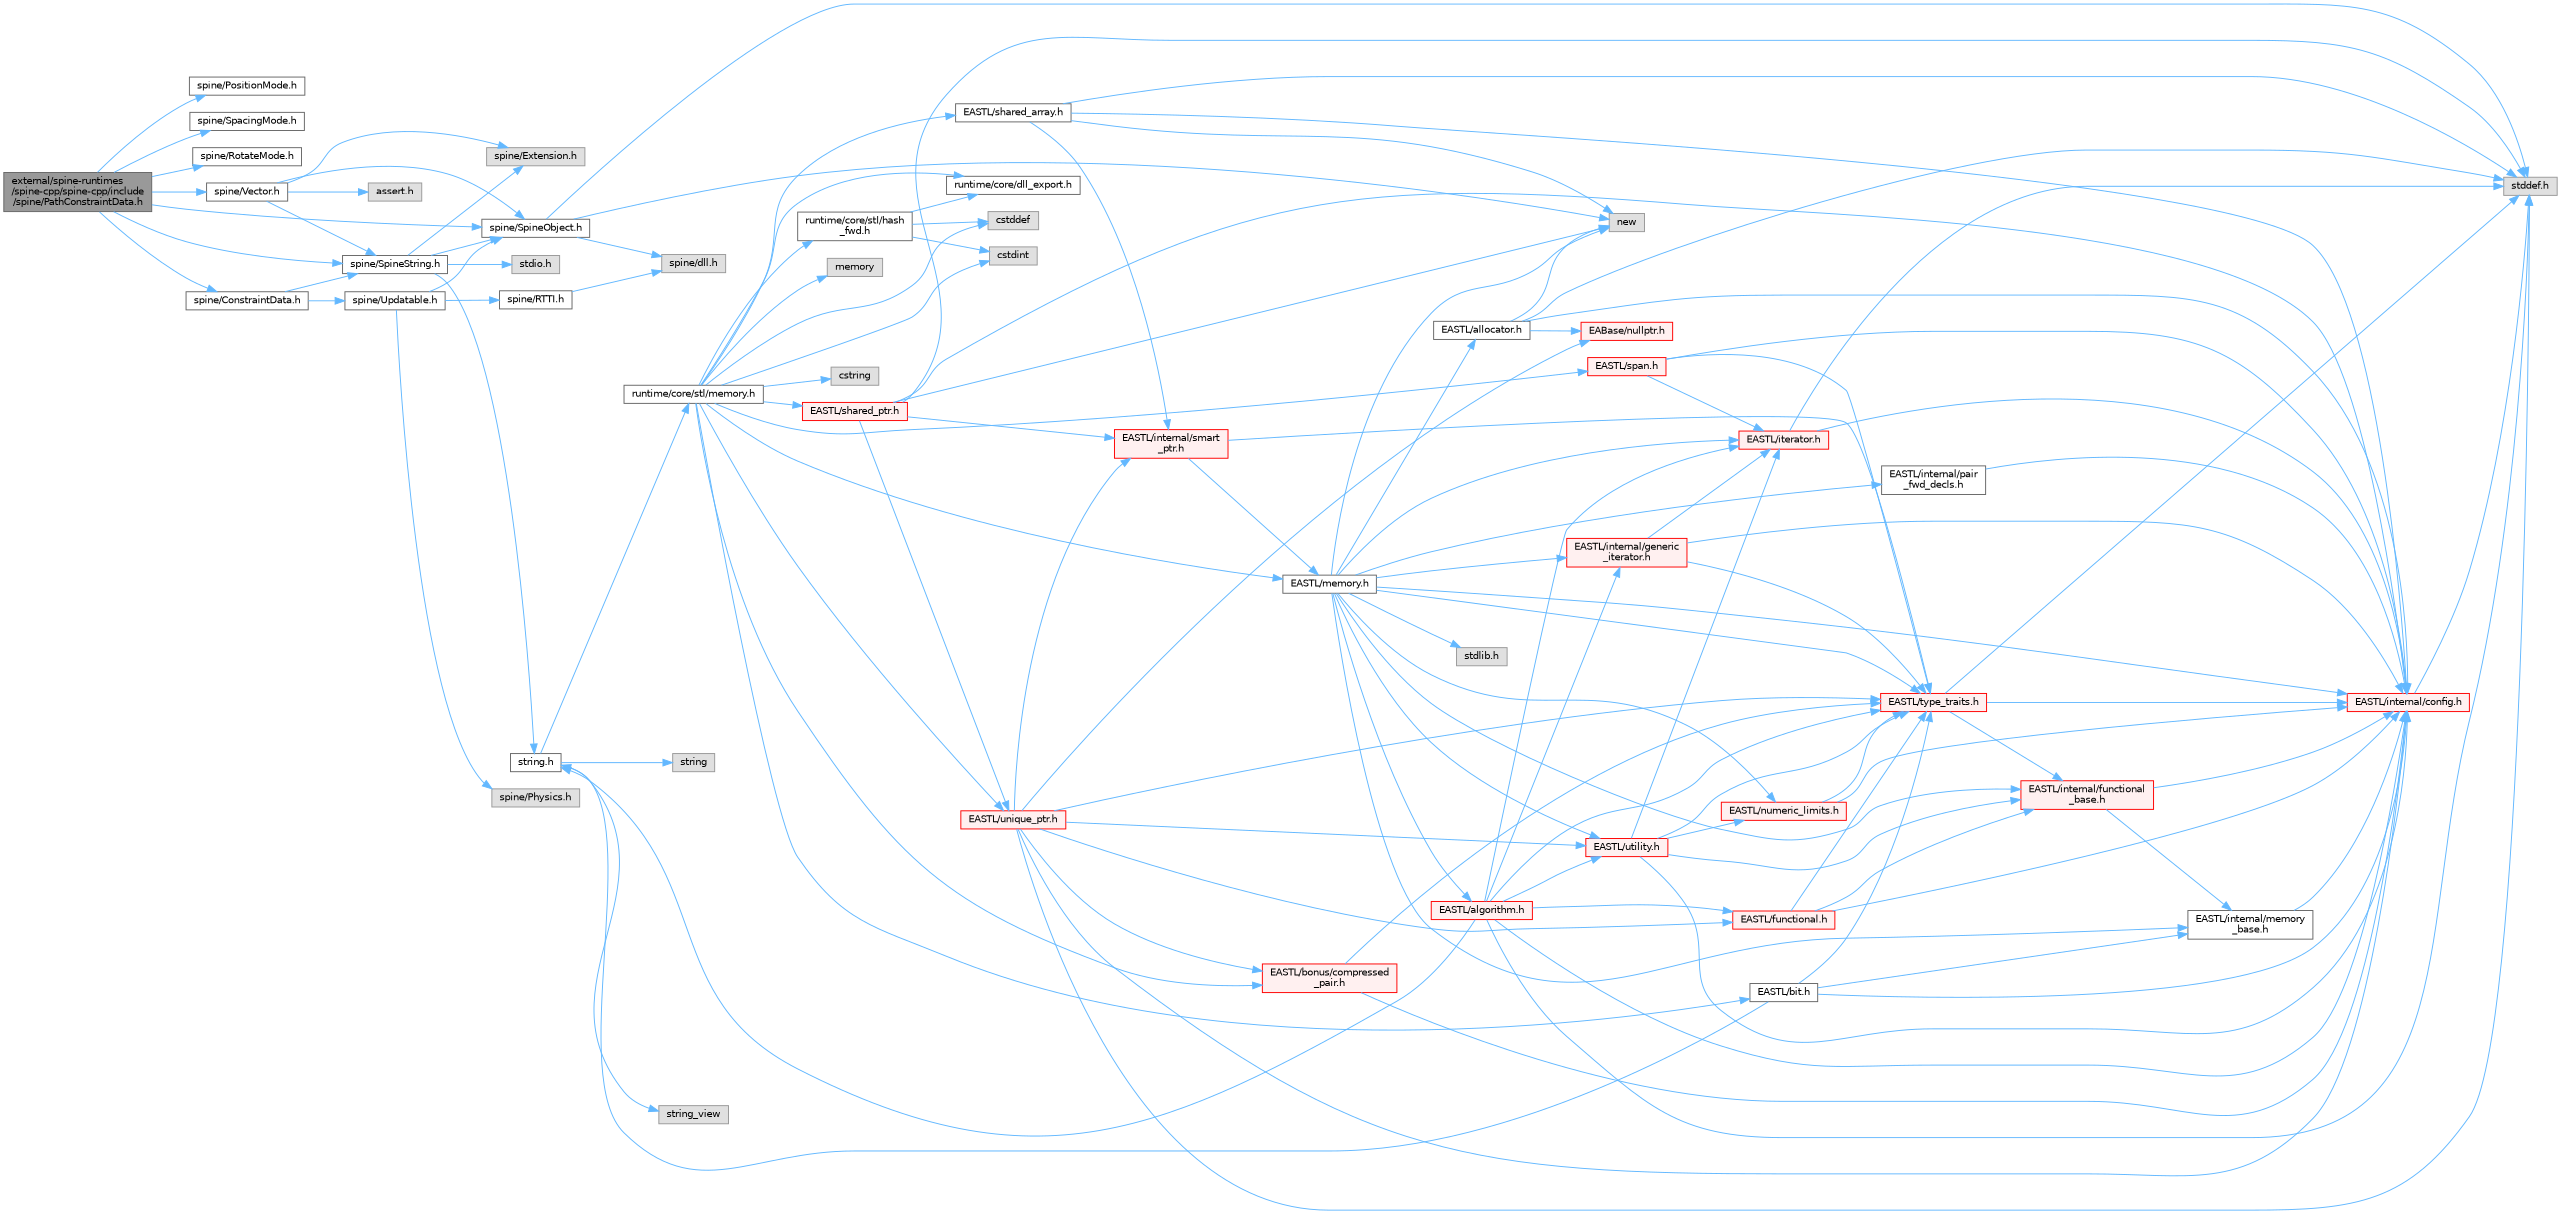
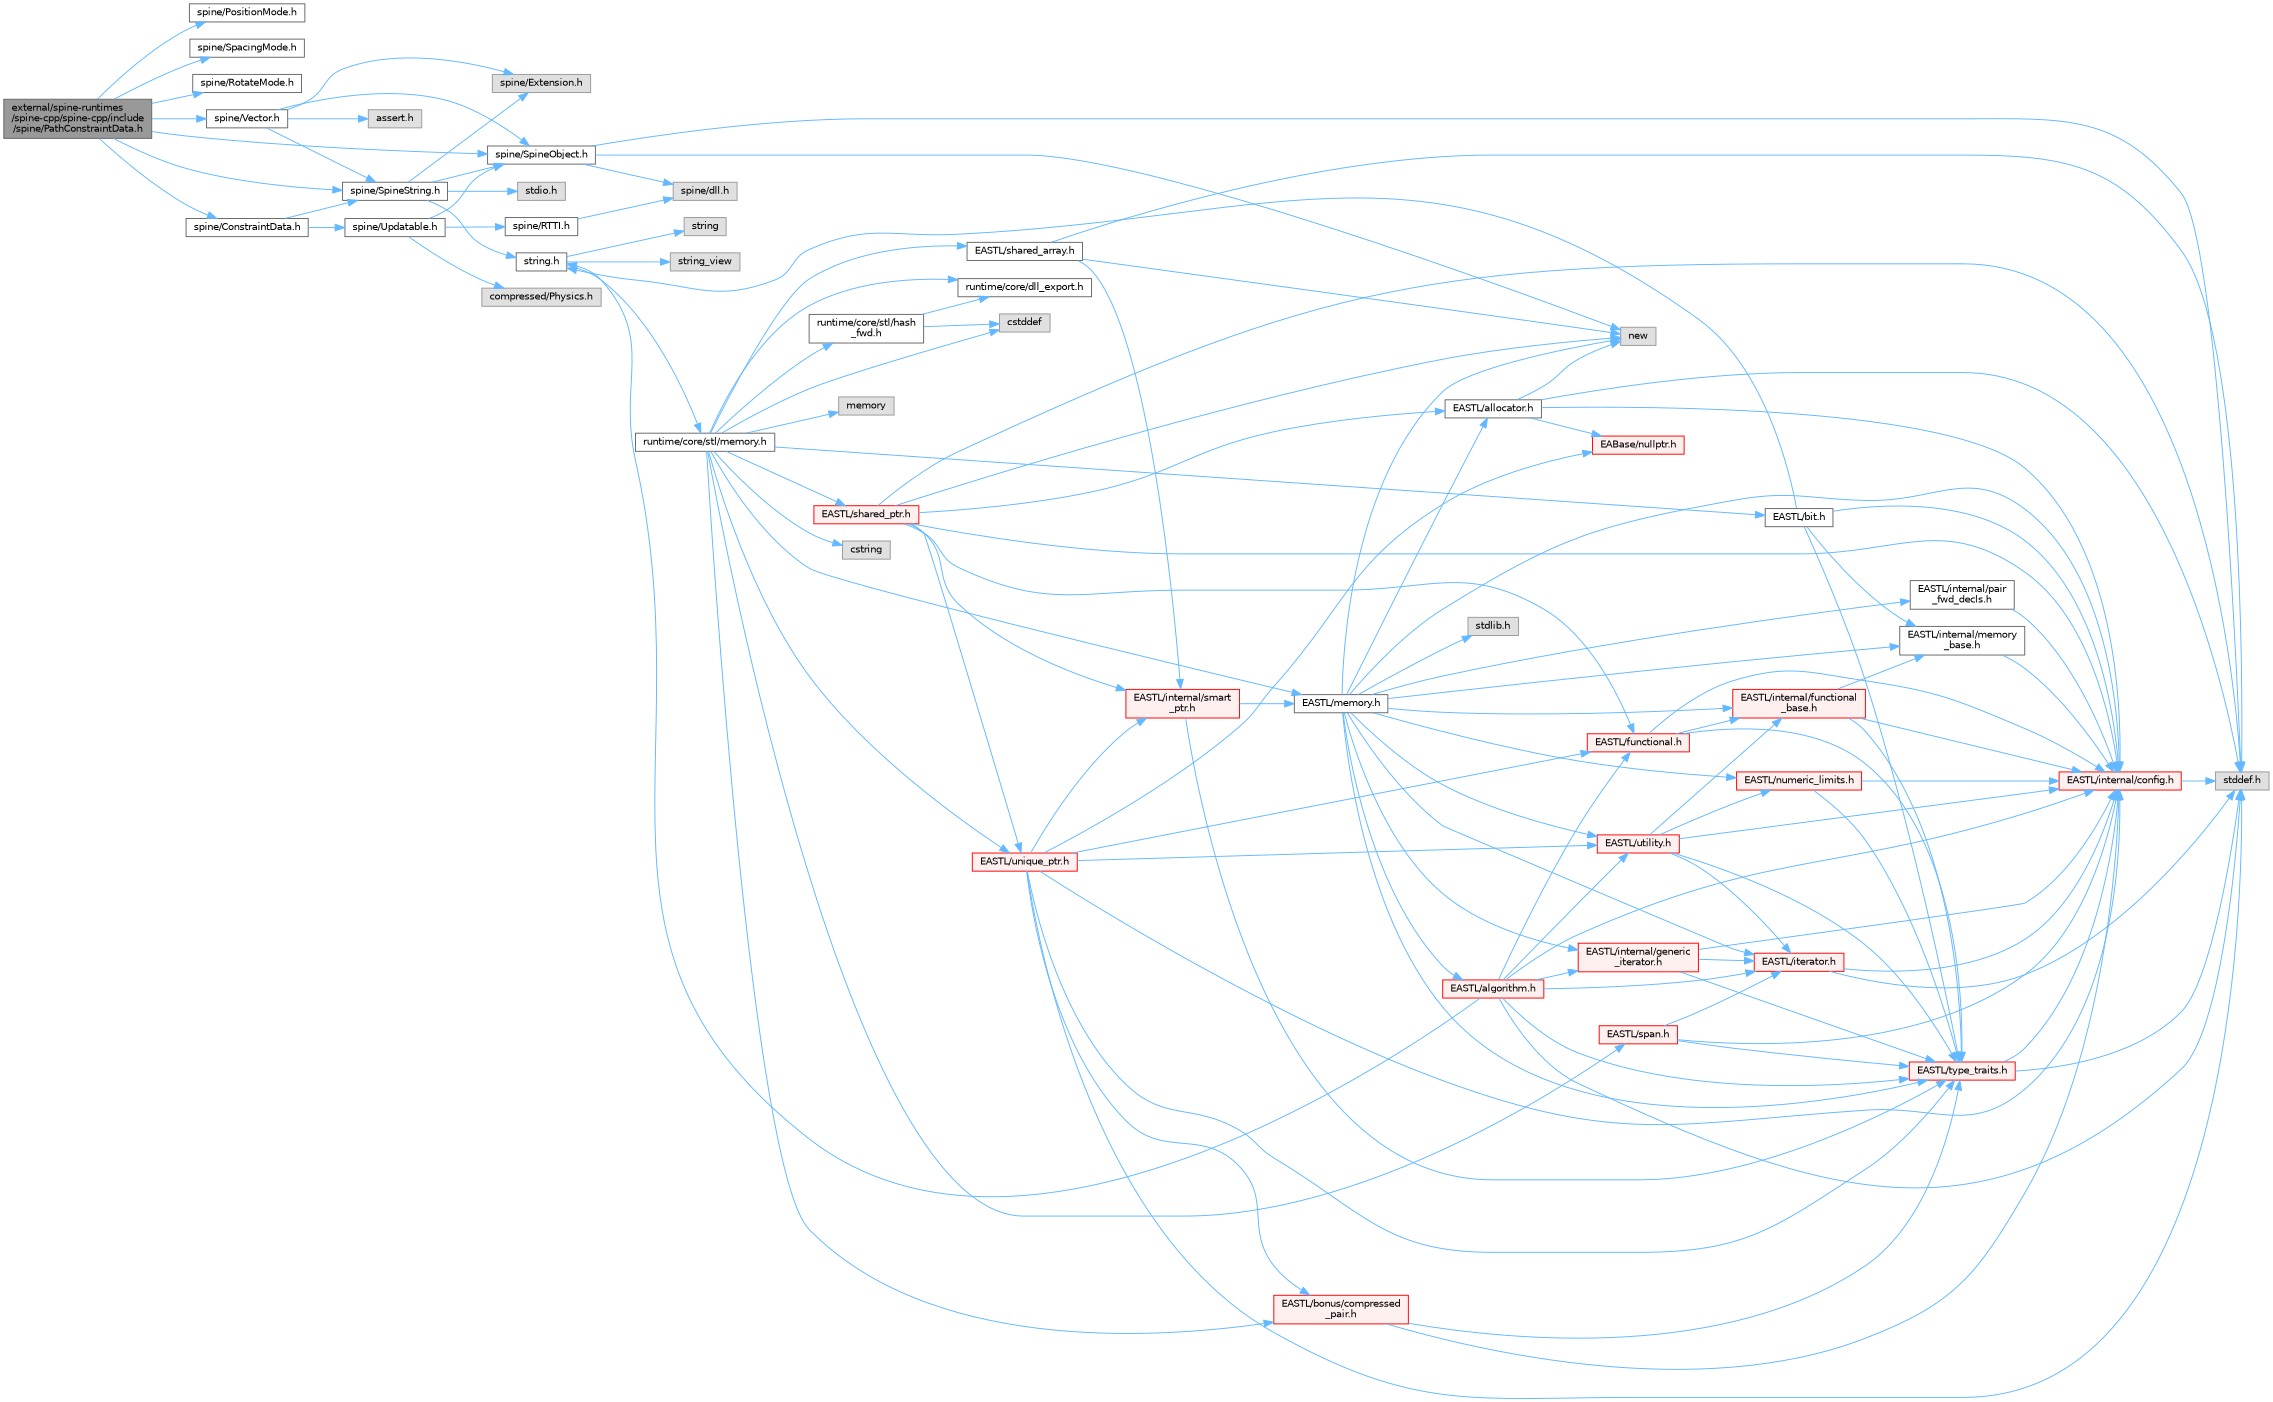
(1922, 169) -> none
(1013, 256) -> none
none -> (1178, 464)
none -> (1289, 590)
(2005, 745) -> (1907, 797)
(536, 798) -> (541, 297)
